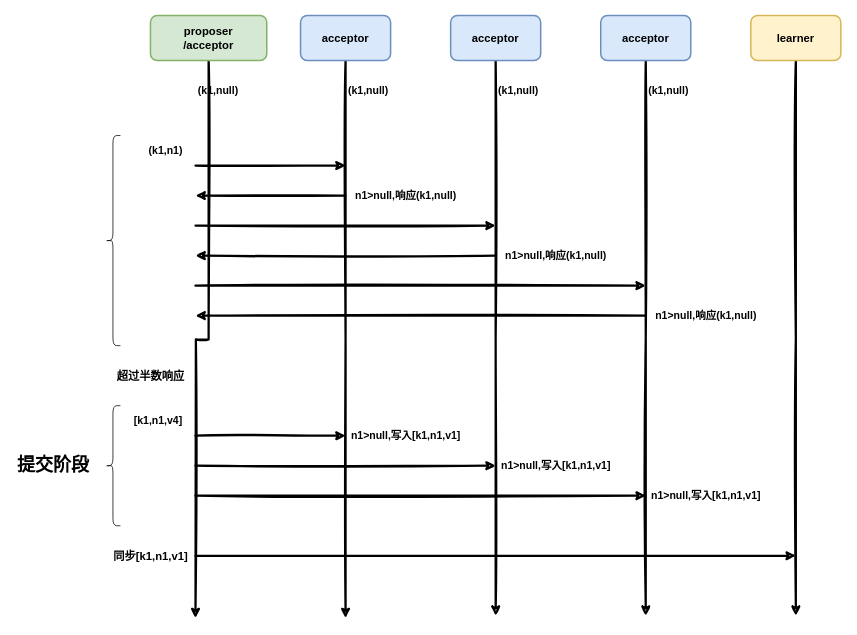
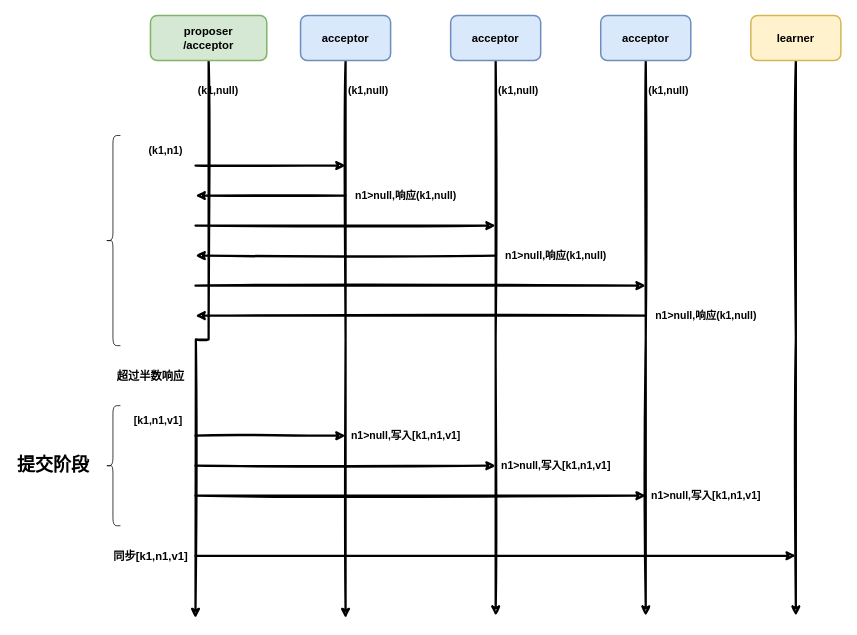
(158, 420) -> (158, 420)
